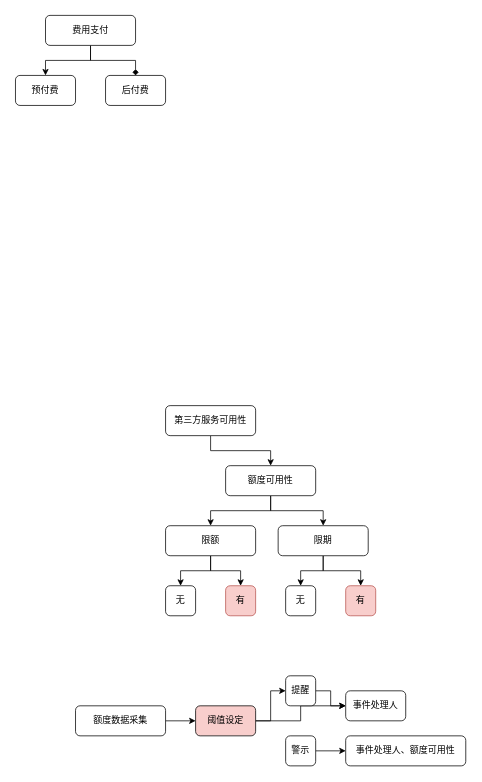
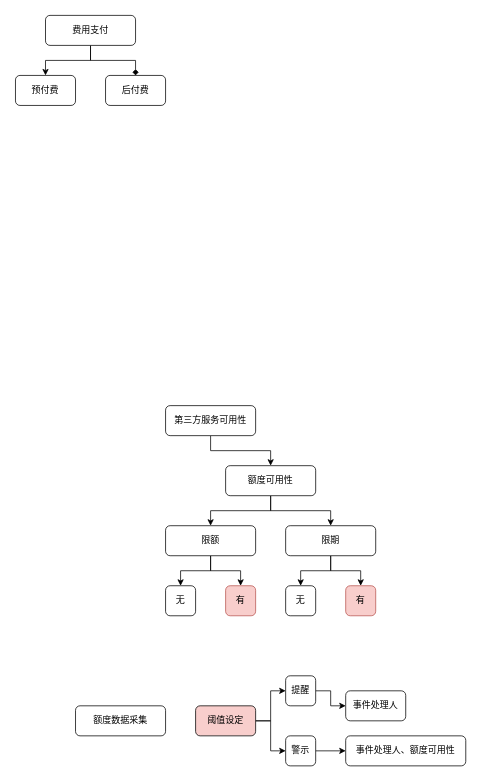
(323, 540) -> (330, 540)
(177, 720) -> none
(294, 720) -> (270, 741)
